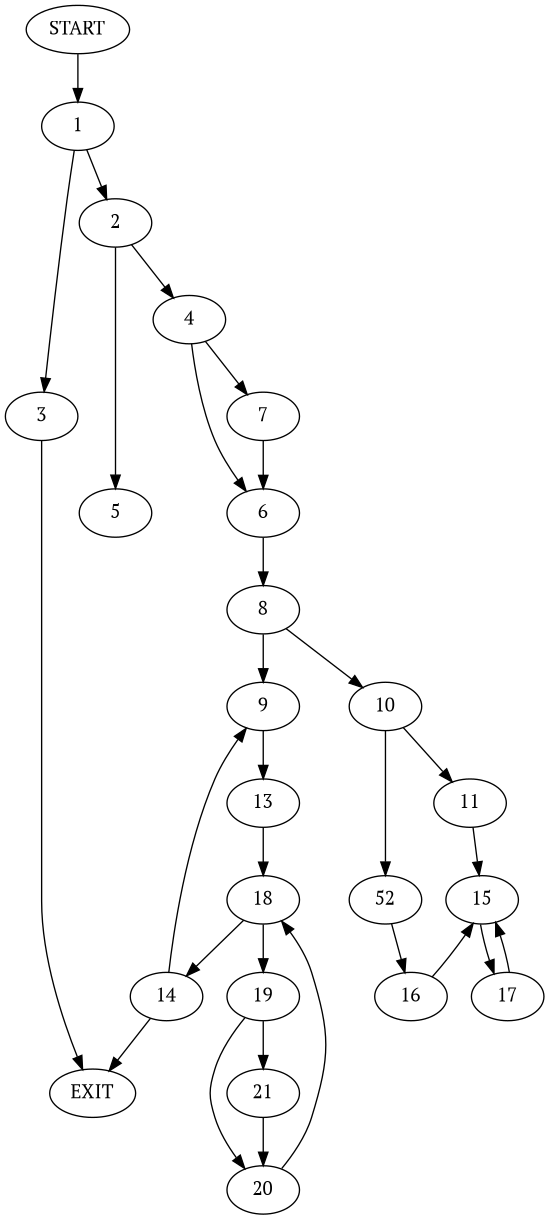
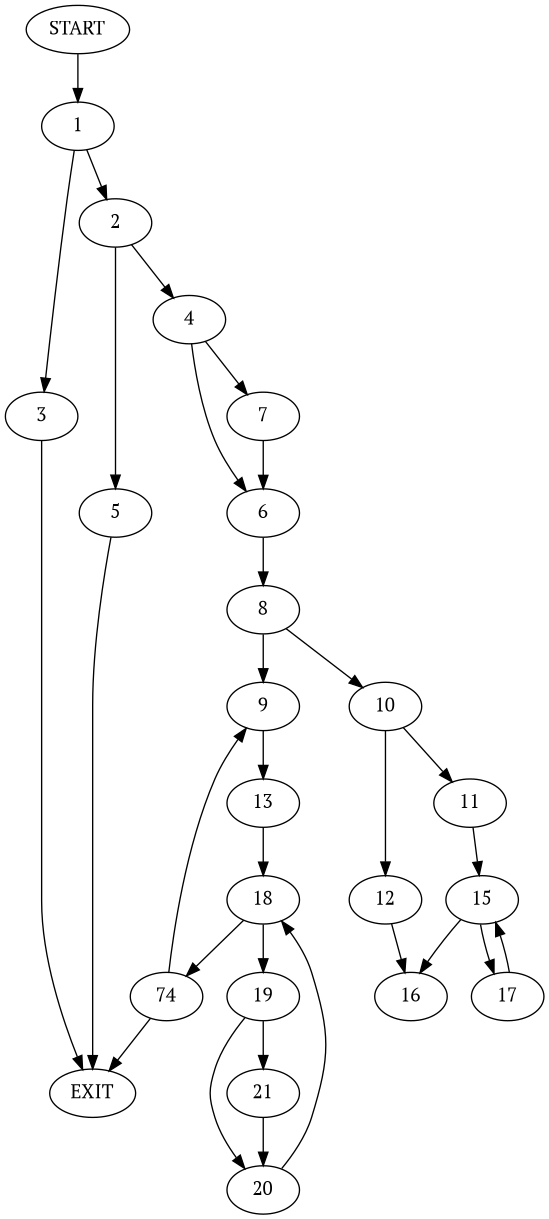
none -> (93, 796)
(385, 900) -> (385, 900)
(449, 956) -> (444, 940)
(167, 997) -> (167, 997)
